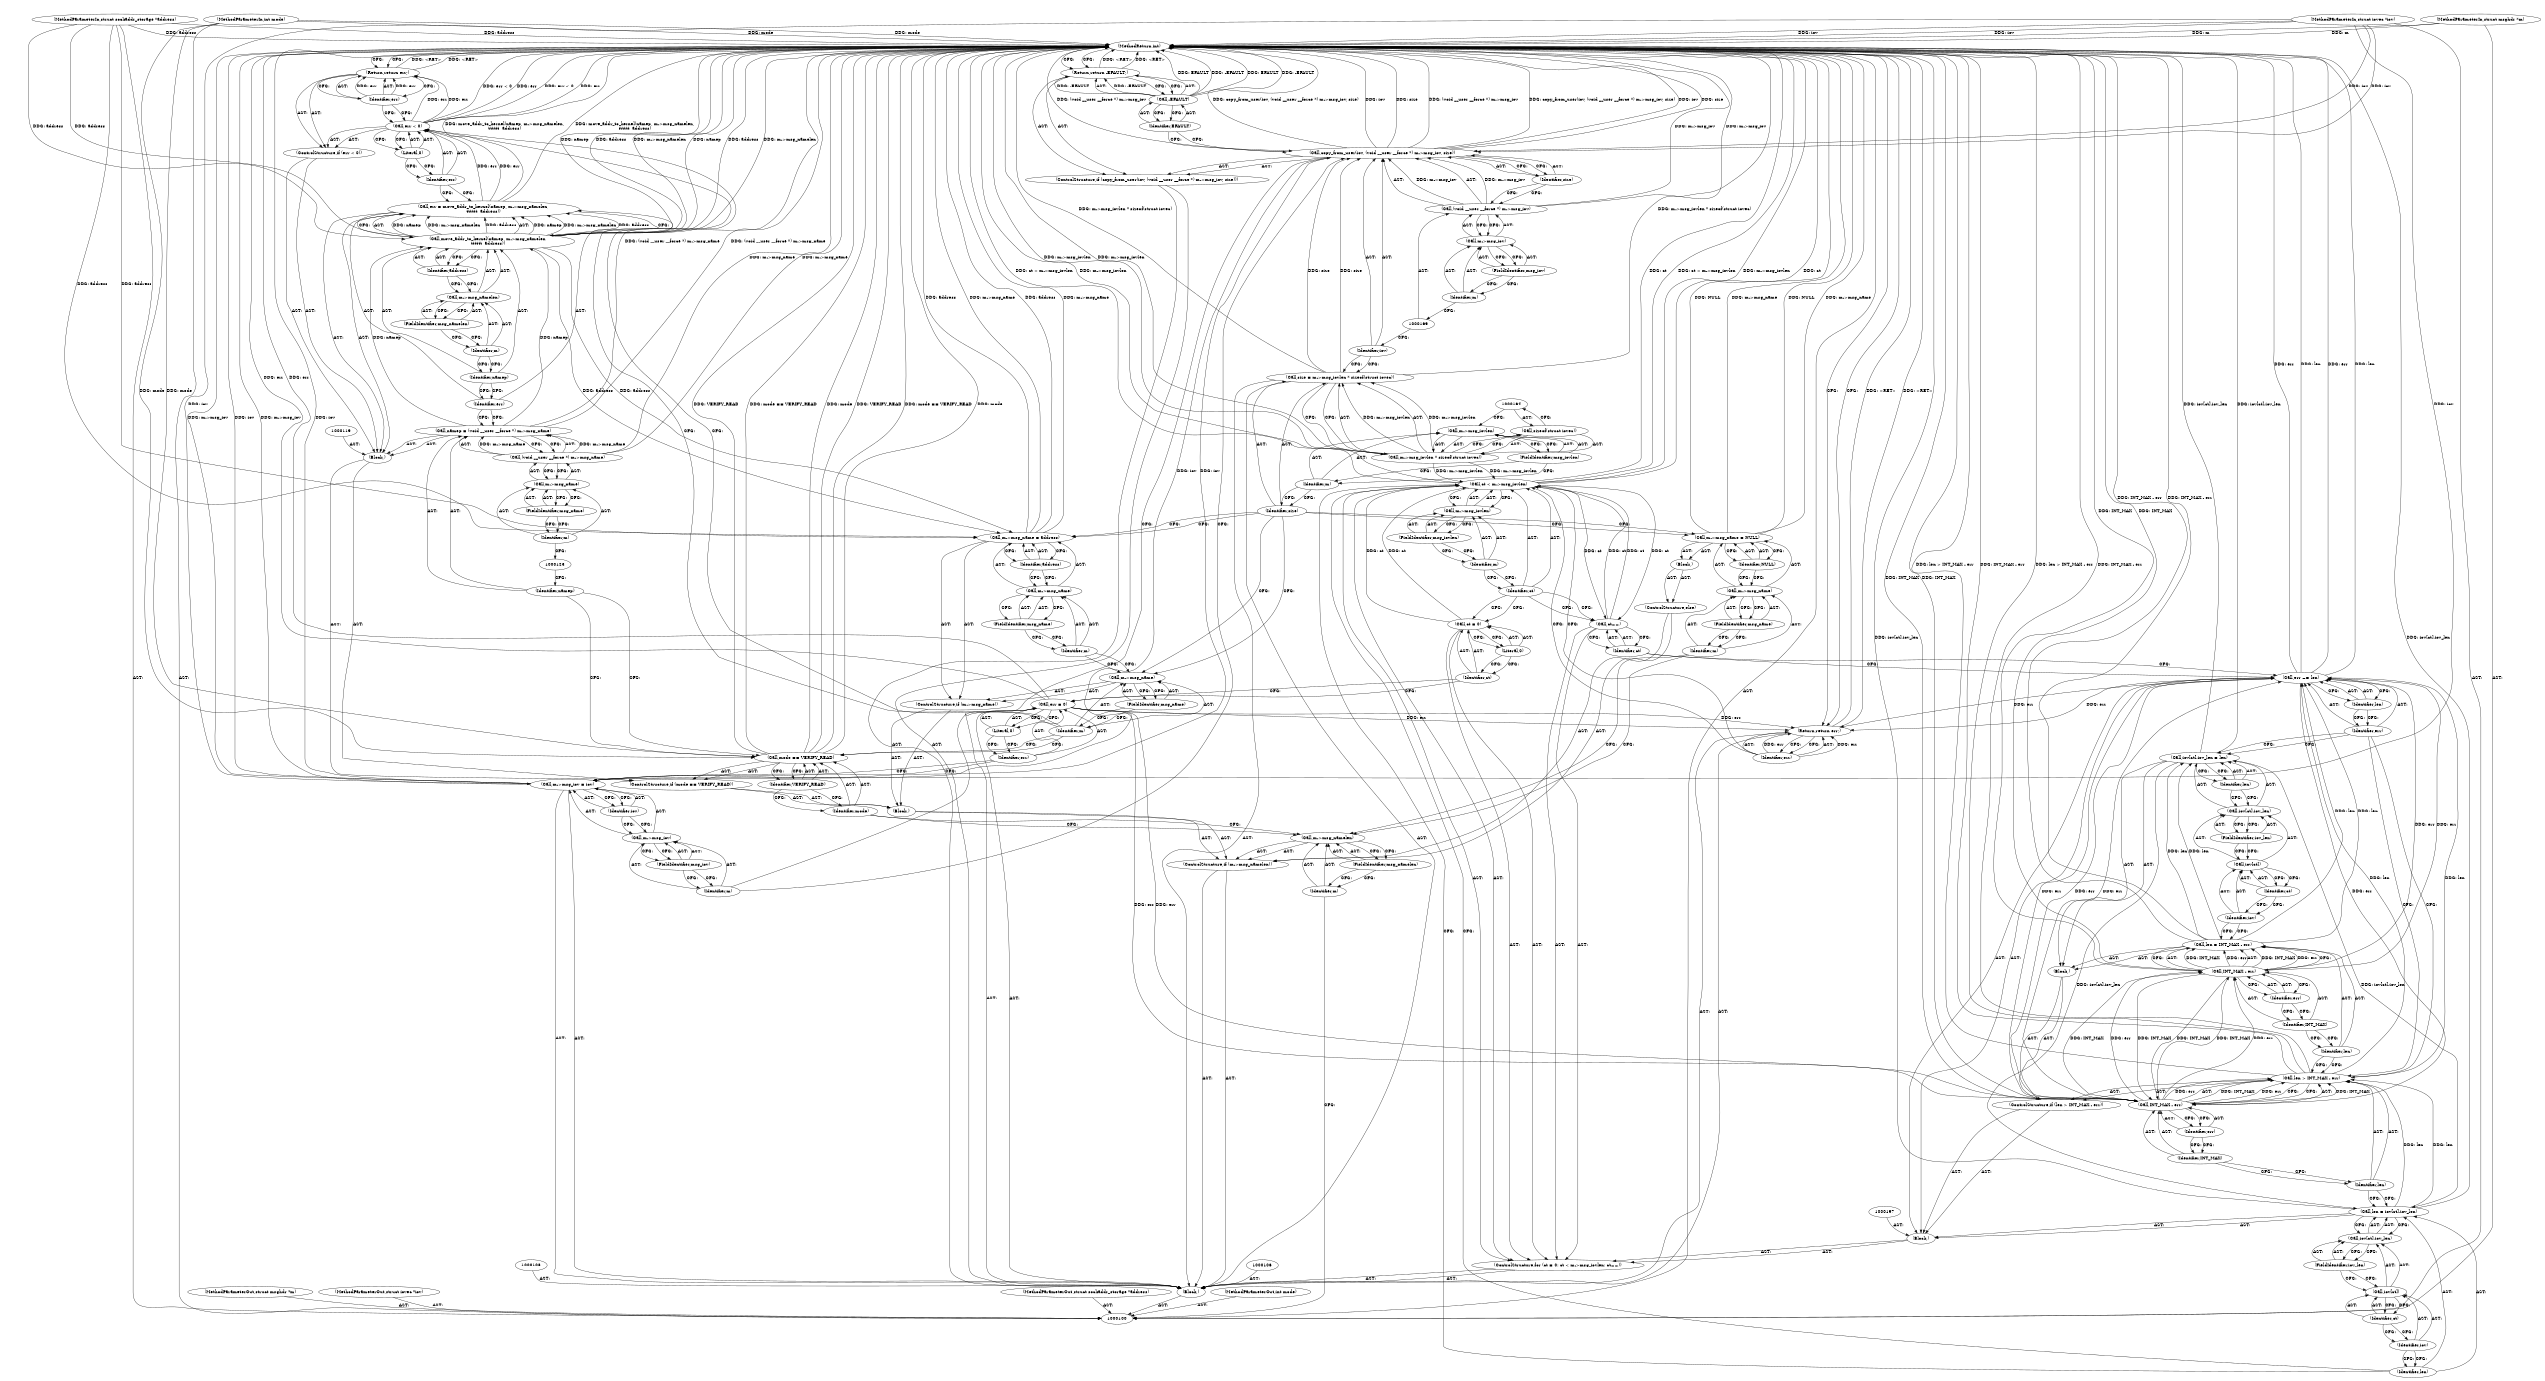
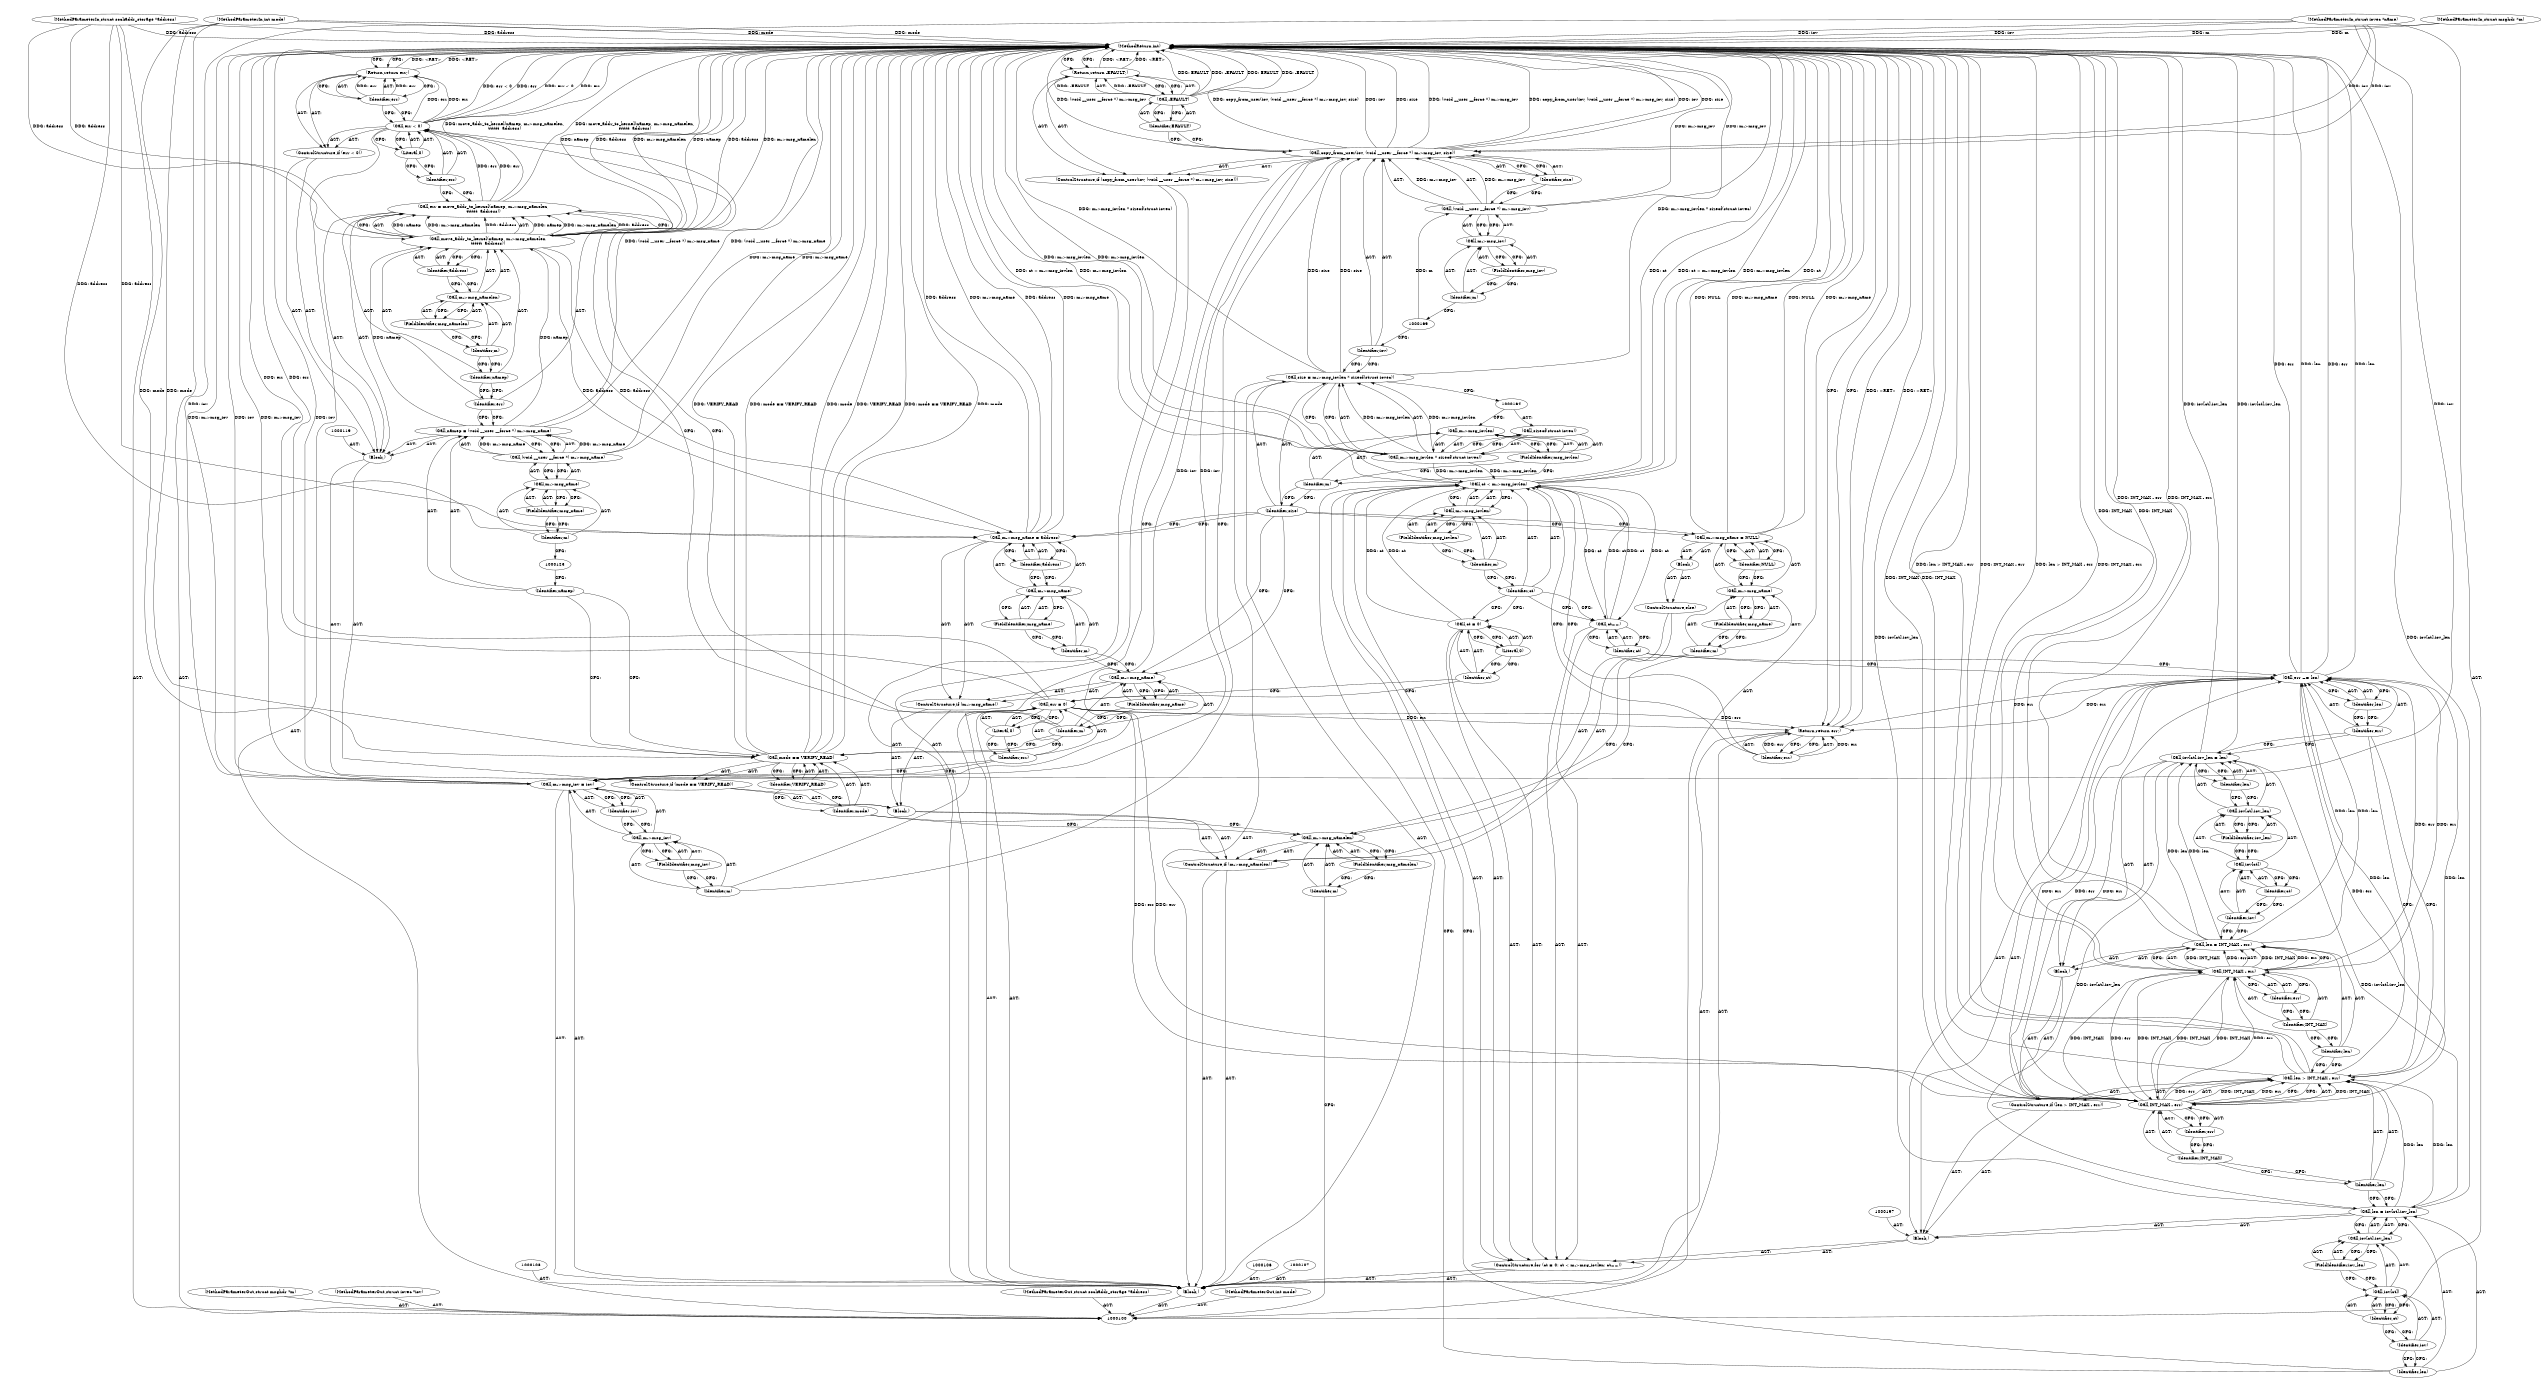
(2353, 20) -> (2353, 20)
(1424, 271) -> (1424, 271)
(1537, 416) -> (1442, 389)
none -> (1300, 1265)
(2427, 1292) -> (405, 931)
